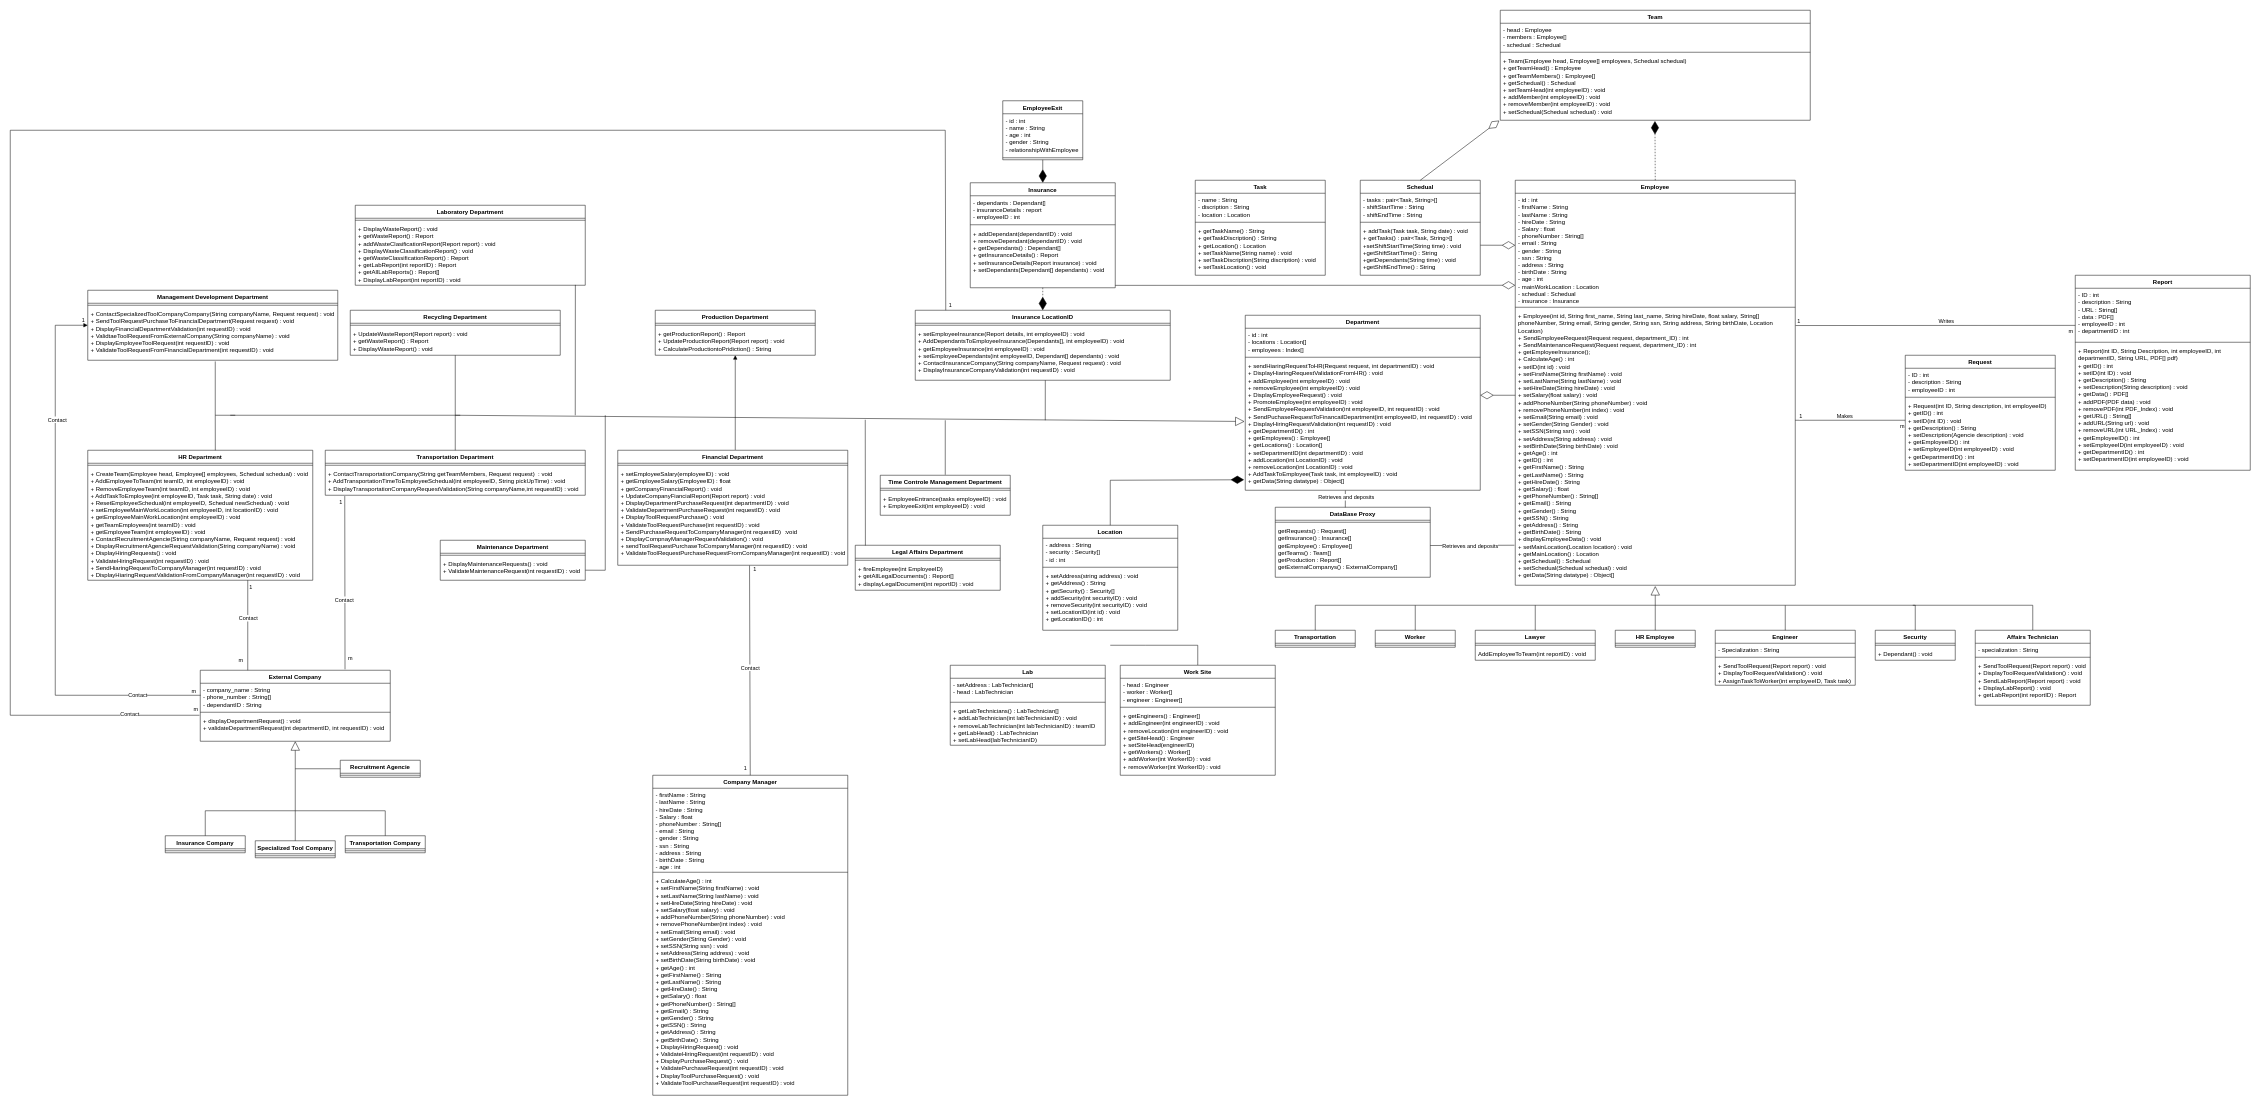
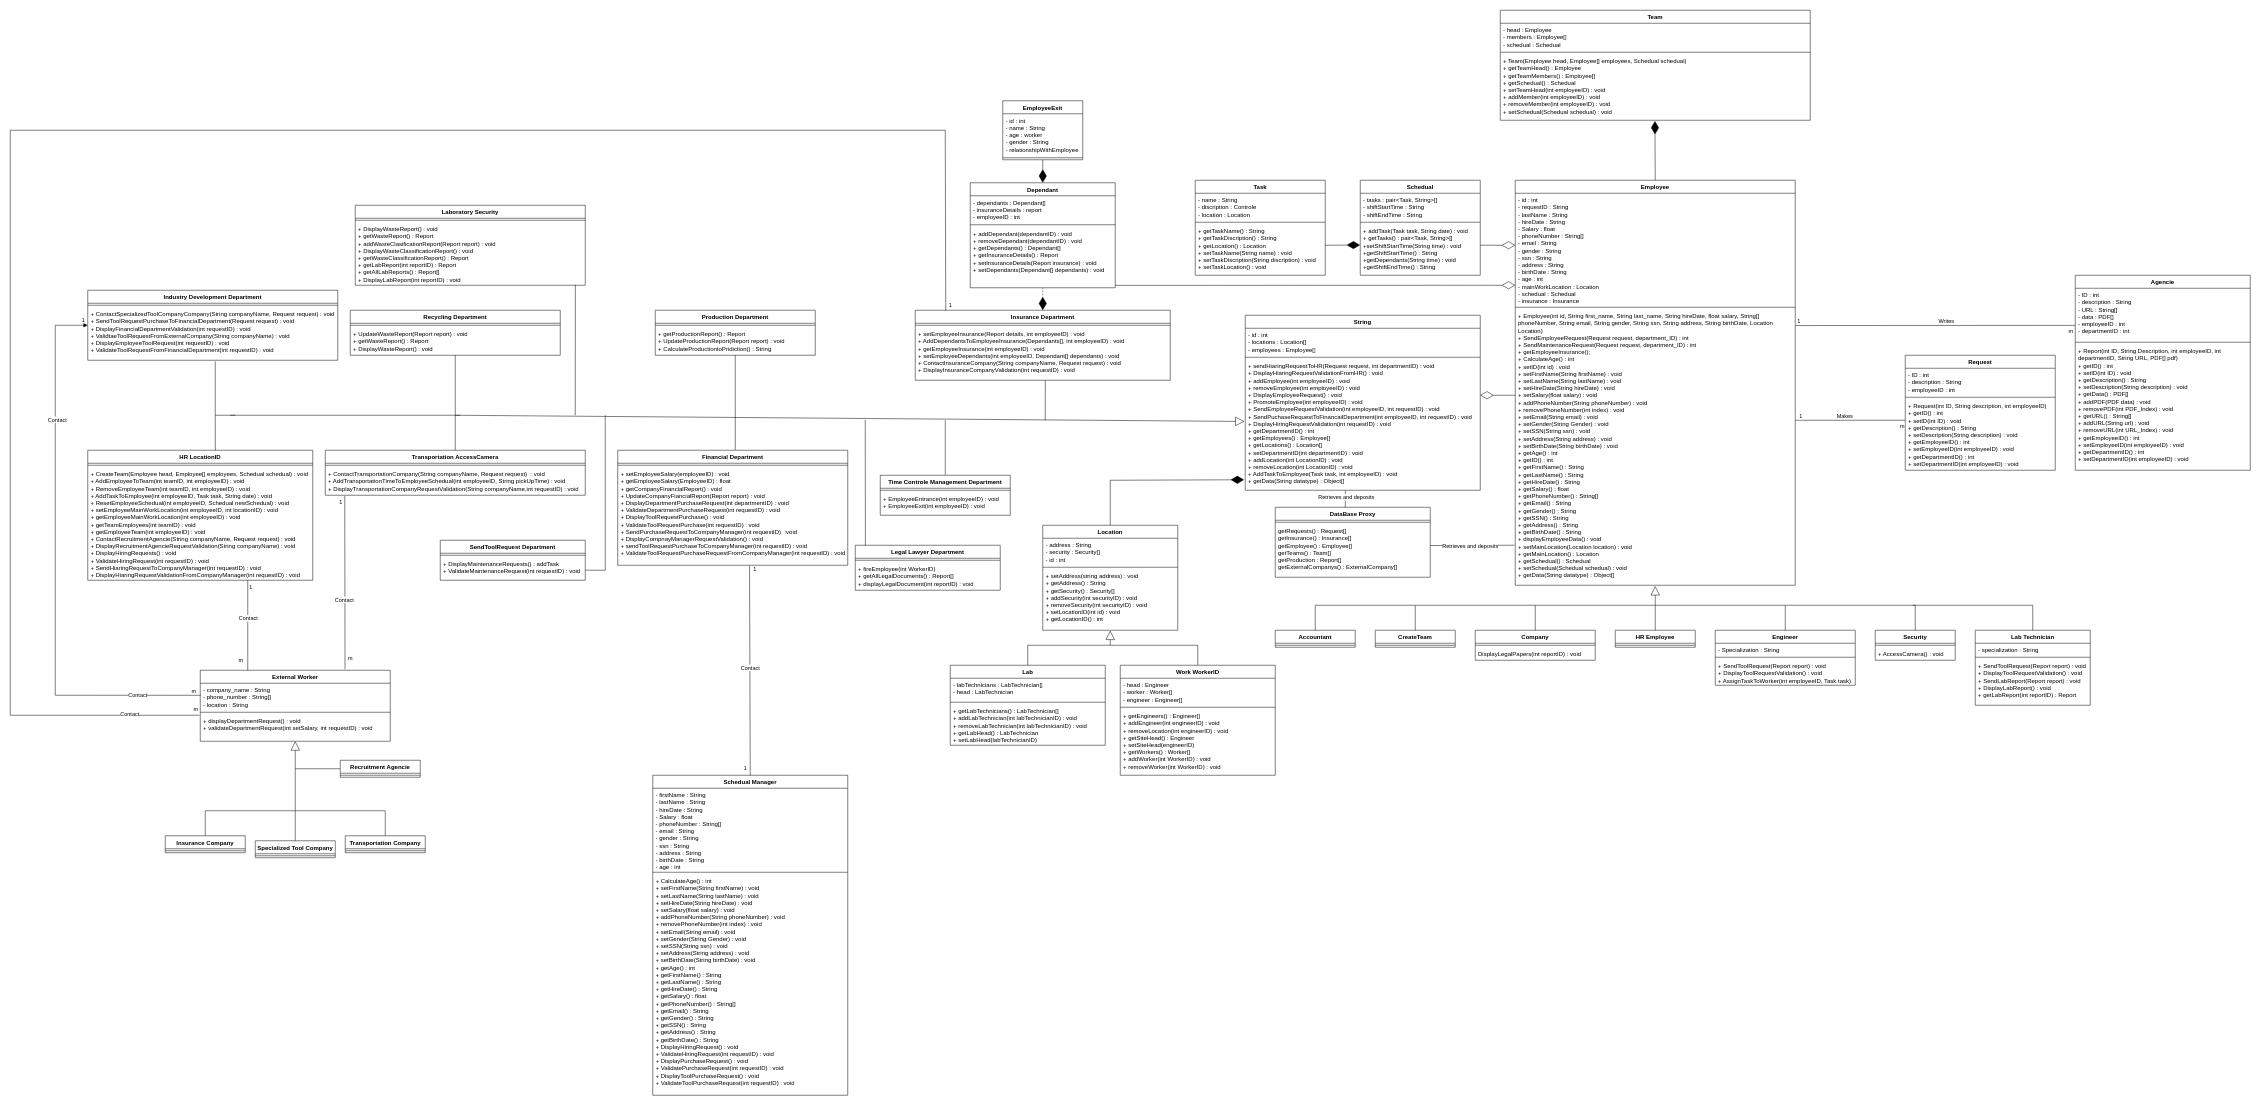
(1043, 139) -> (1043, 139)
(1455, 154) -> none
(1655, 157) -> (1655, 157)
(1043, 190) -> (1043, 190)
(1229, 208) -> (1232, 208)
(470, 212) -> (470, 212)
none -> (1346, 245)
(1562, 251) -> (1562, 251)
(2163, 282) -> (2163, 282)
(213, 297) -> (213, 297)
(1043, 317) -> (1043, 317)
(1363, 322) -> (1363, 322)
(1283, 343) -> (1284, 343)
(735, 360) -> (735, 359)
(1981, 439) -> (1981, 439)
(200, 457) -> (200, 457)
(455, 457) -> (455, 457)
(456, 485) -> (456, 485)
(946, 507) -> (945, 503)
(513, 547) -> (513, 547)
(928, 552) -> (928, 552)
(513, 572) -> (513, 572)
(923, 577) -> (923, 577)
(1315, 637) -> (1315, 637)
(1415, 637) -> (1415, 637)
(1535, 637) -> (1535, 637)
(2033, 637) -> (2033, 637)
none -> (1061, 645)
(1908, 654) -> (1913, 654)
(1536, 658) -> (1536, 658)
(1198, 672) -> (1198, 672)
(295, 677) -> (295, 677)
(999, 689) -> (1003, 689)
(241, 698) -> (241, 698)
(296, 729) -> (296, 729)
(1028, 729) -> (1026, 726)
(750, 782) -> (750, 782)
